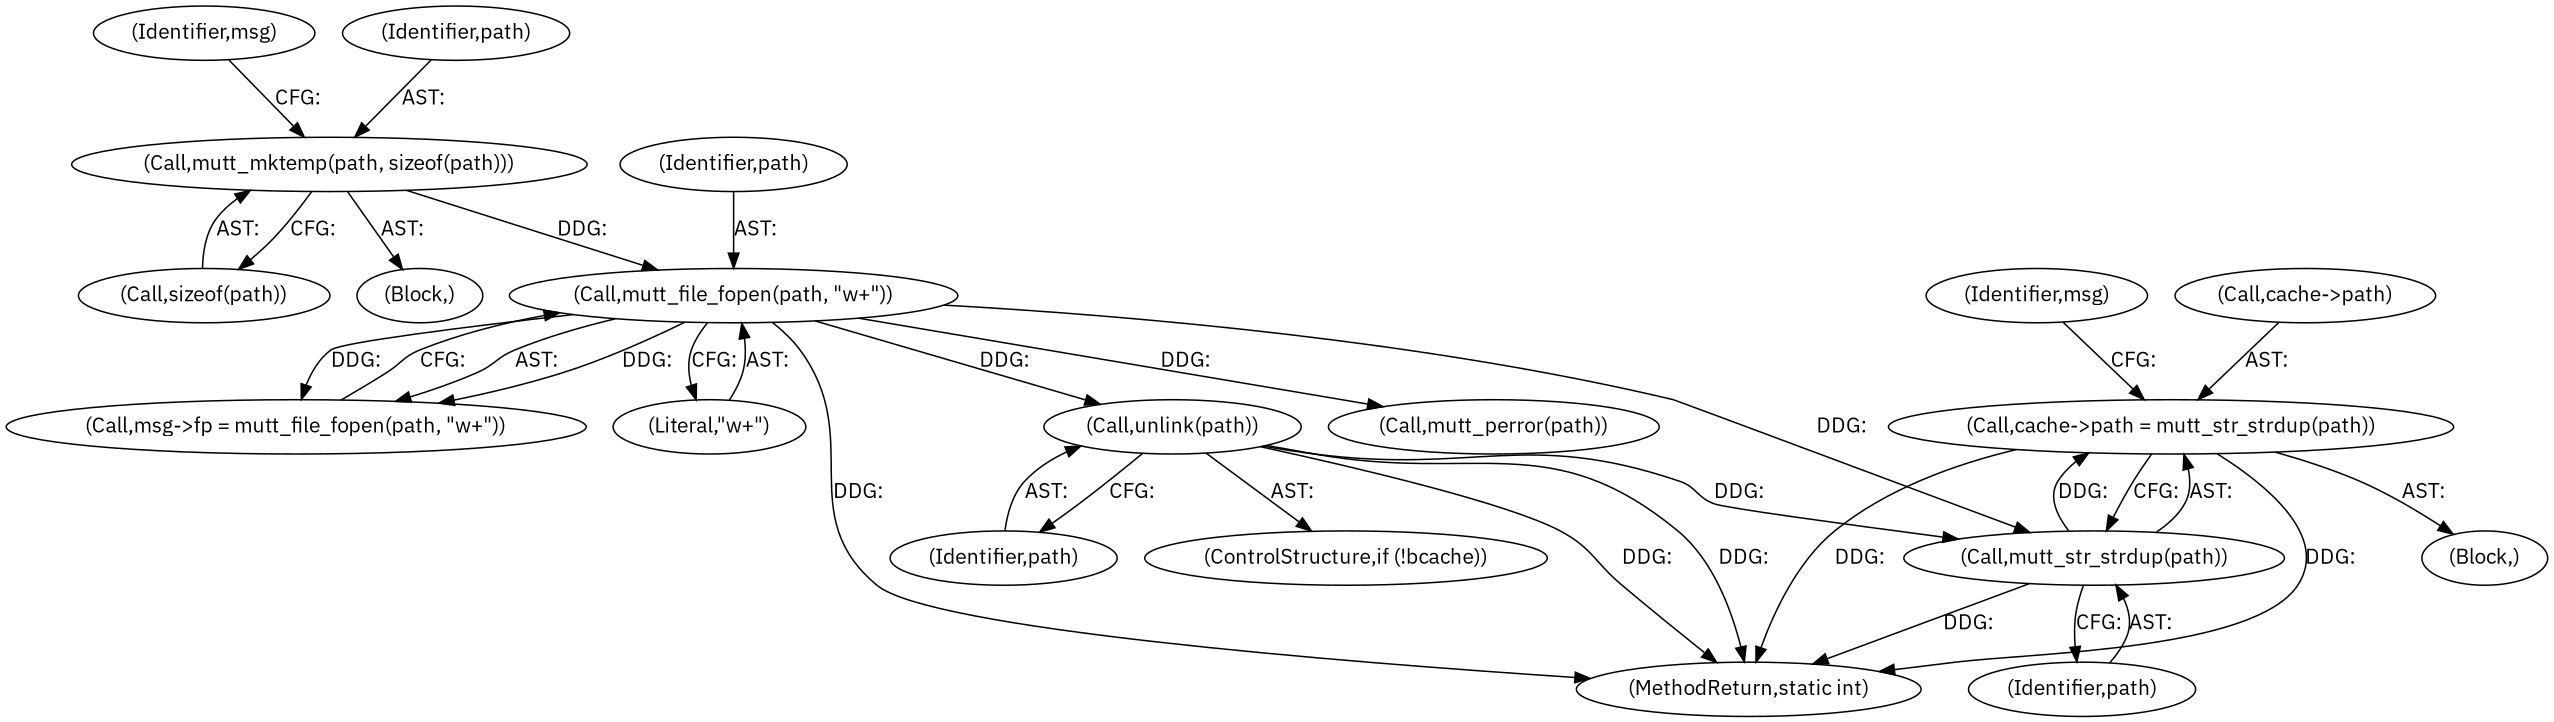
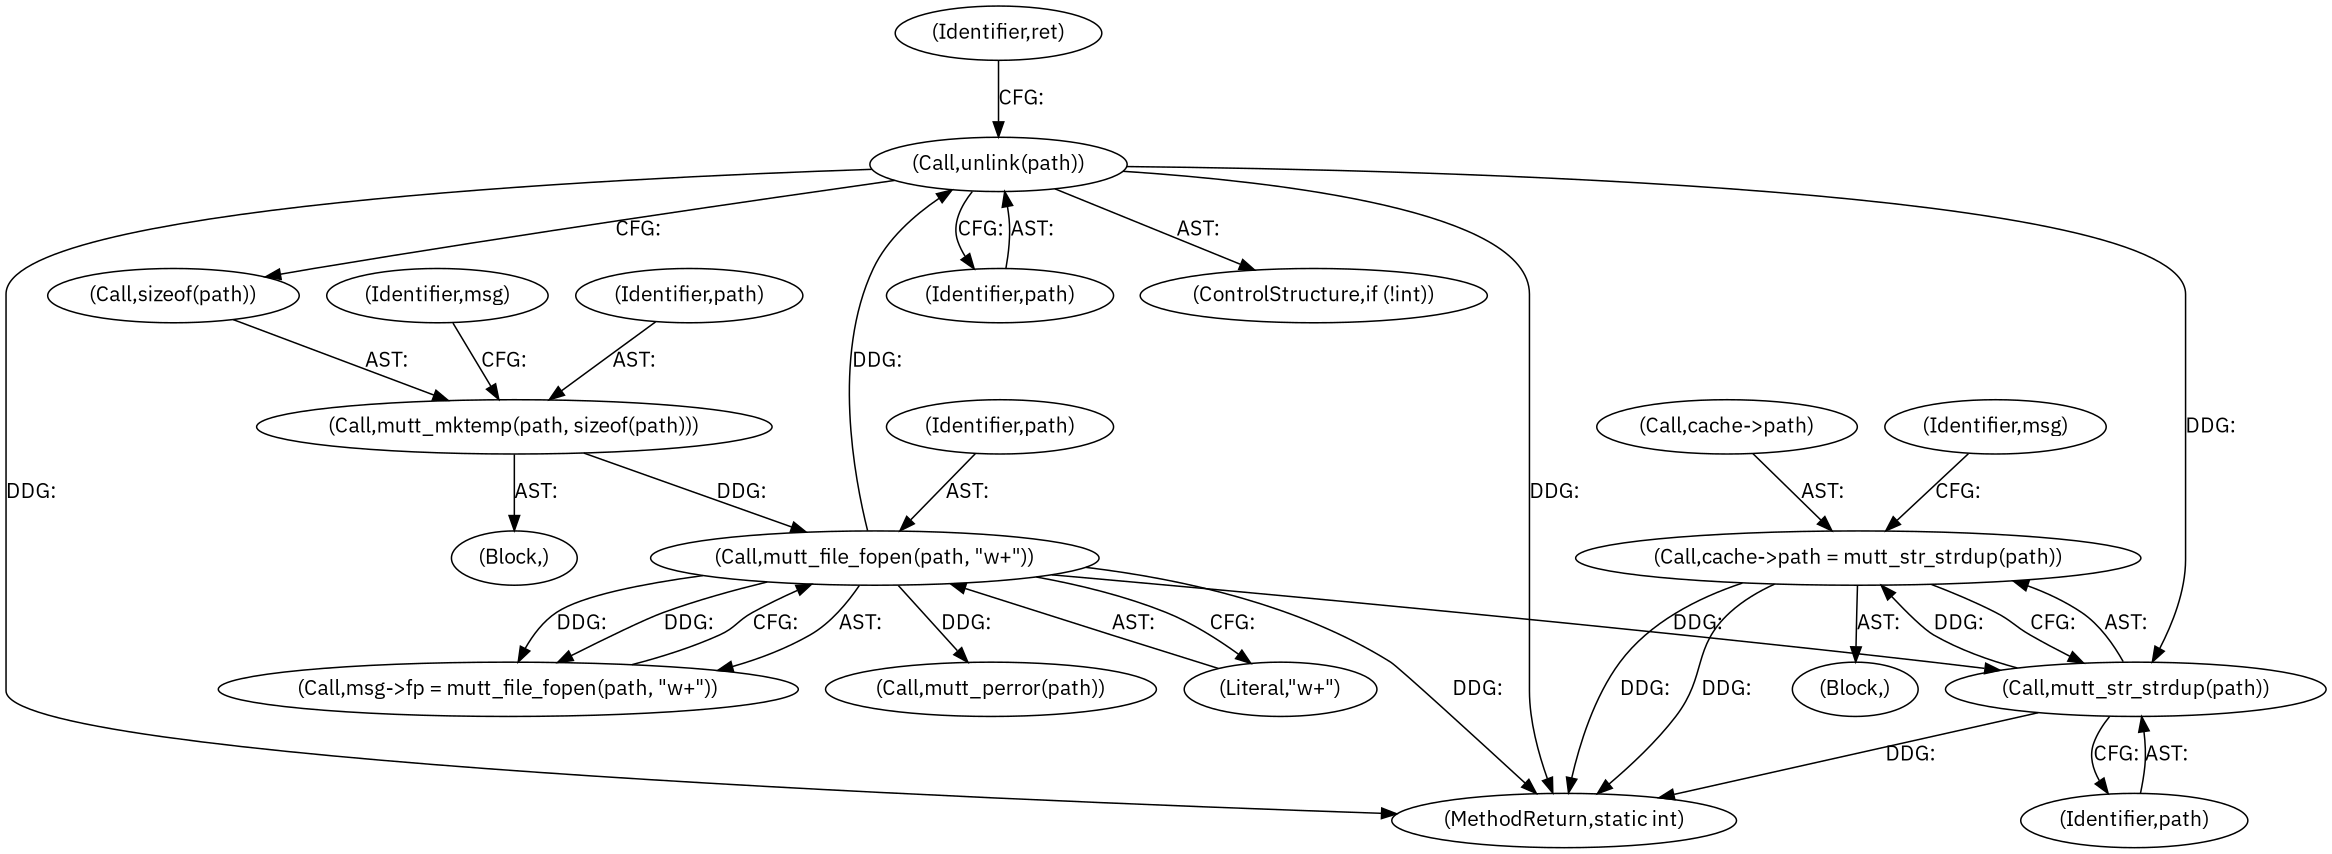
none -> (999, 33)
(283, 228) -> (587, 225)
(1346, 558) -> (1314, 296)
